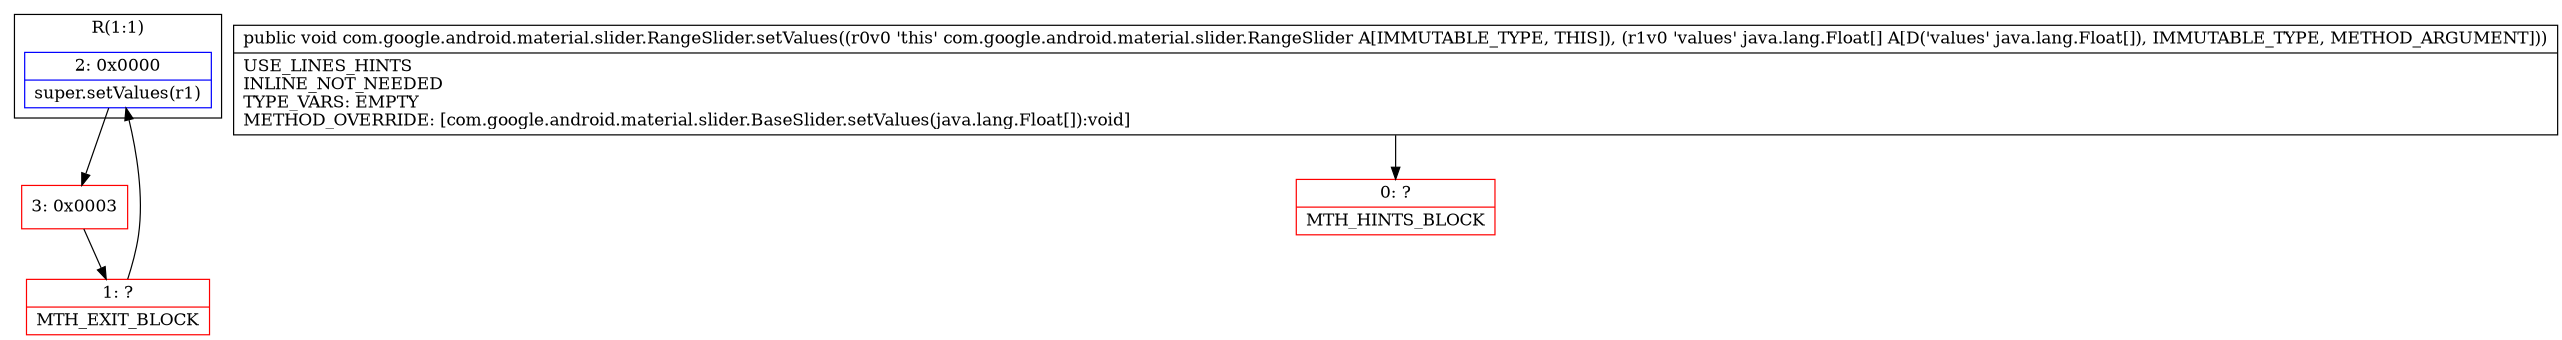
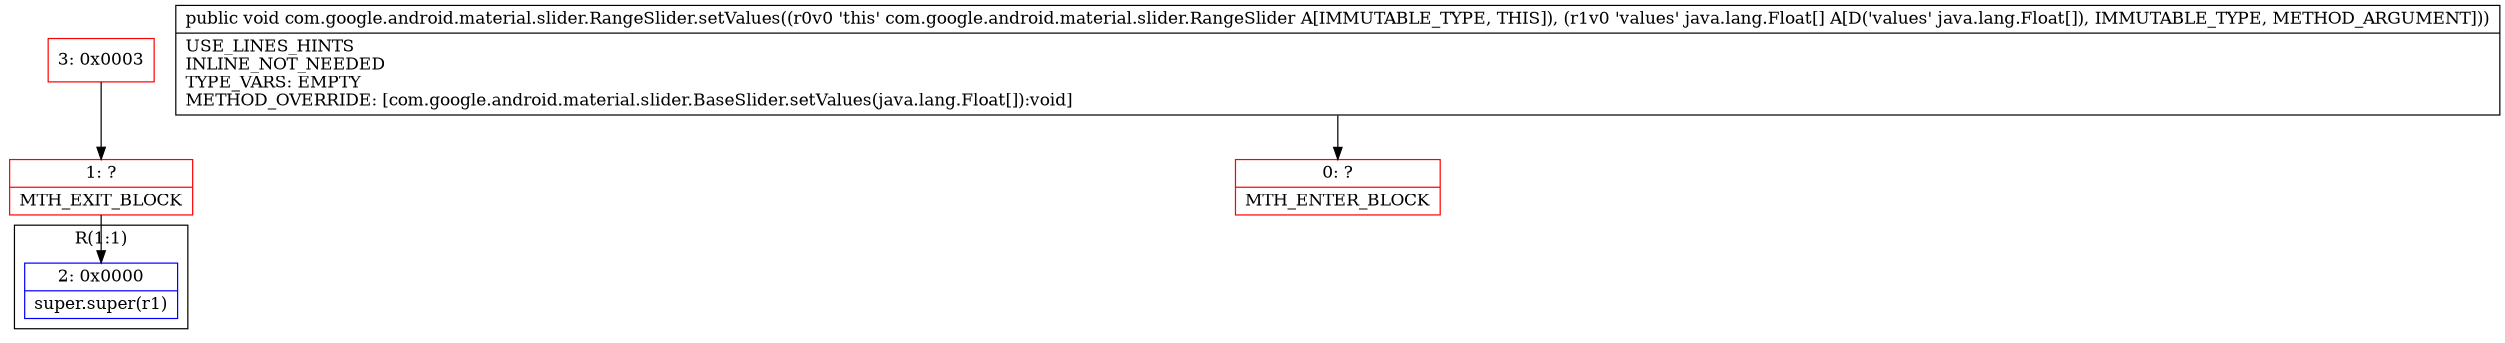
(118, 93) -> (101, 304)
(97, 141) -> none
(1396, 220) -> (1338, 200)
